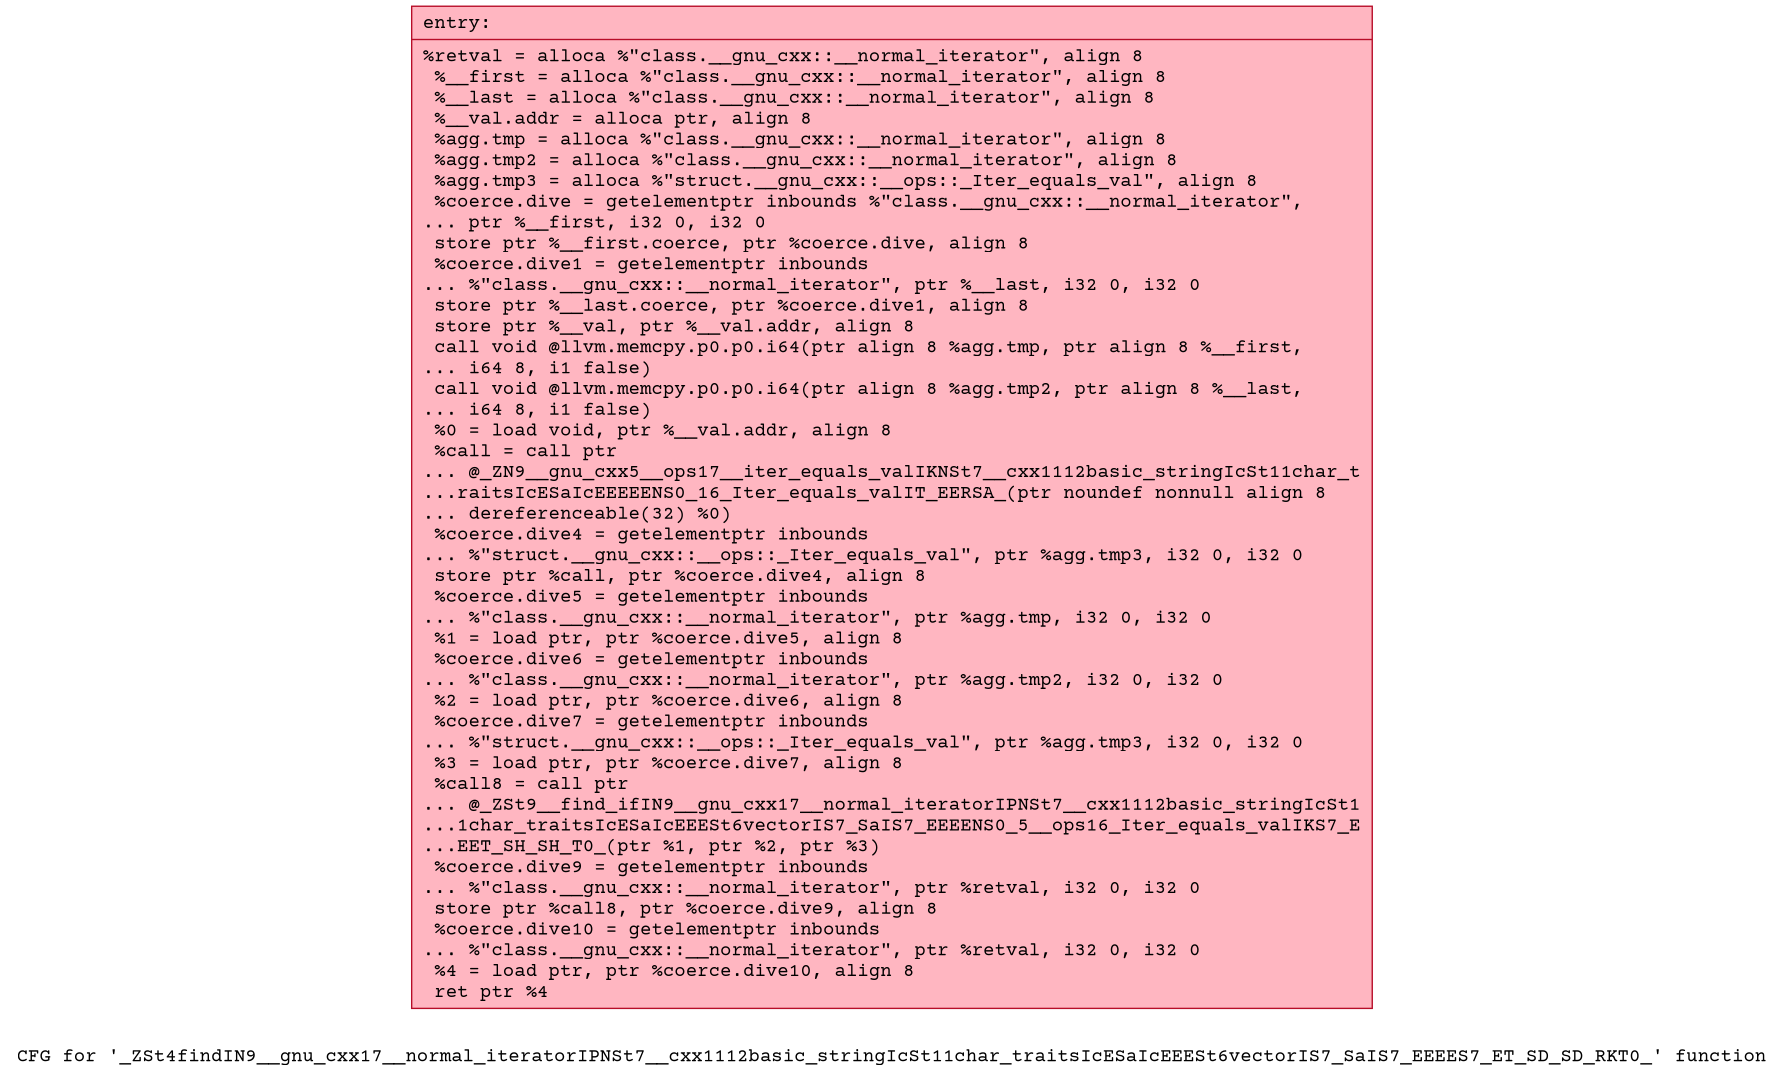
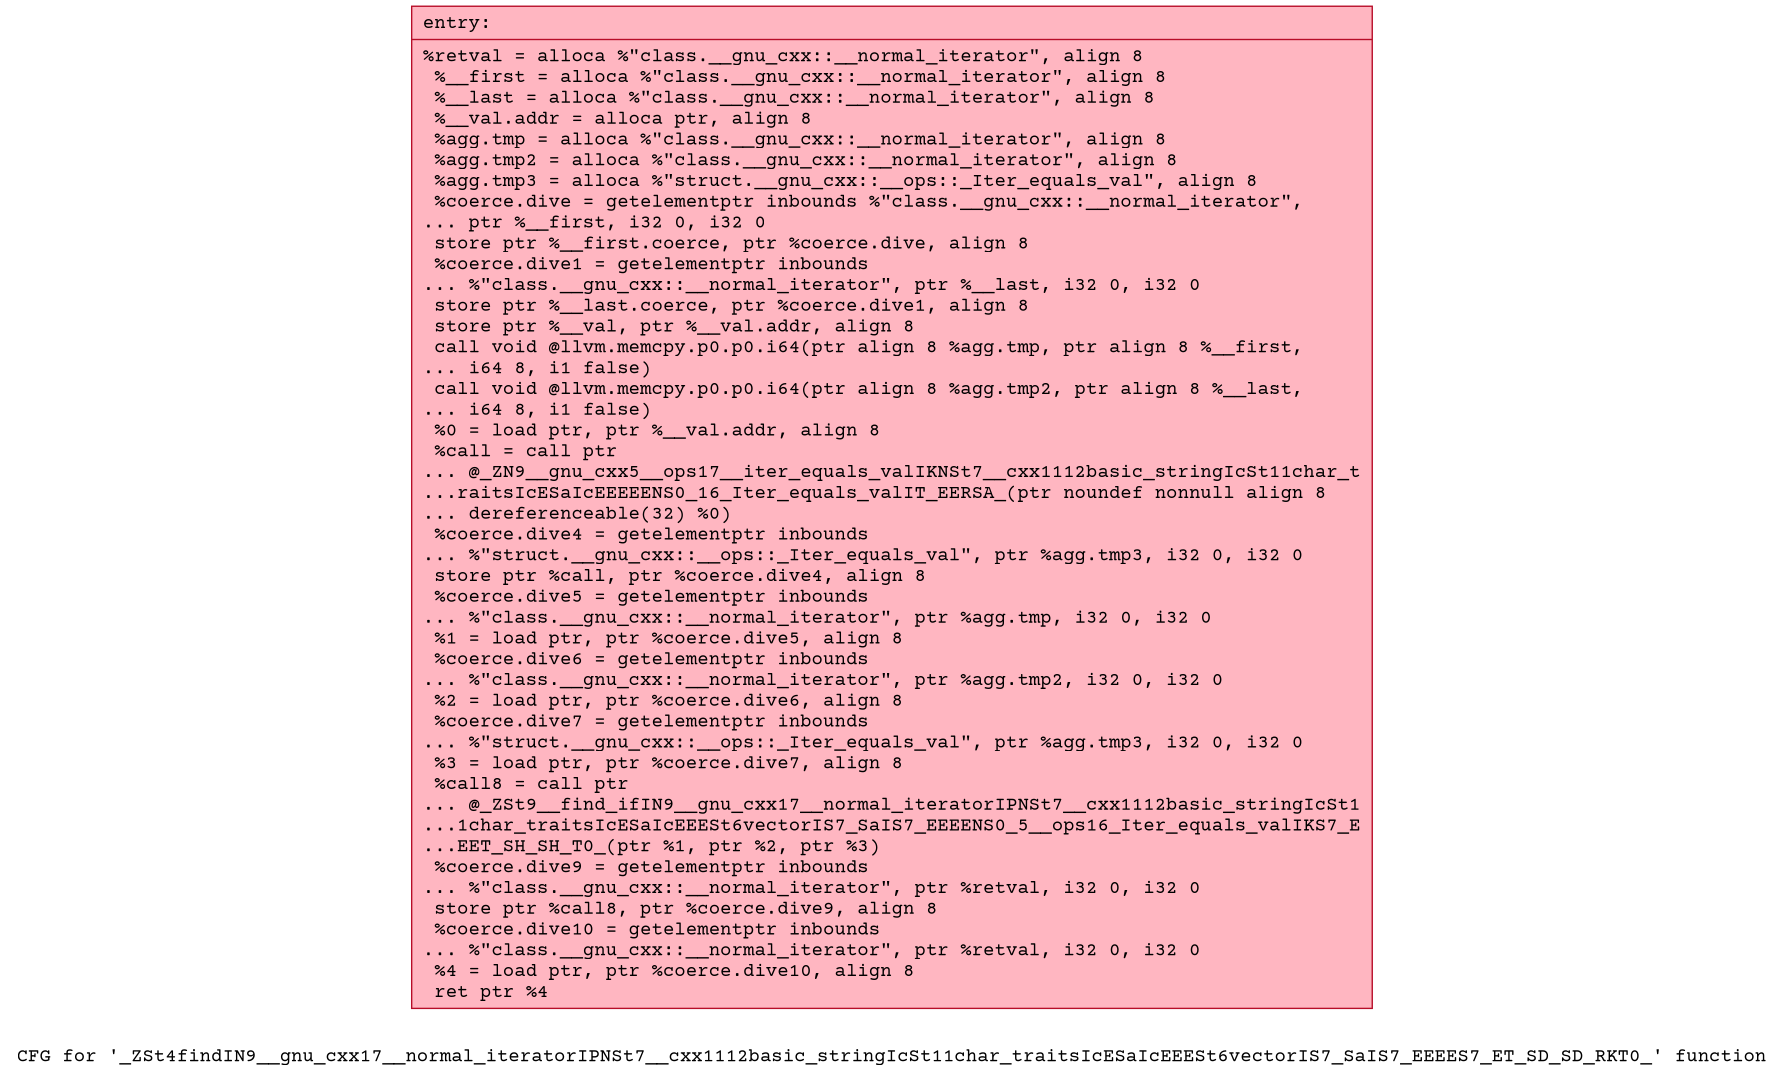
(658, 430) -> (652, 430)
